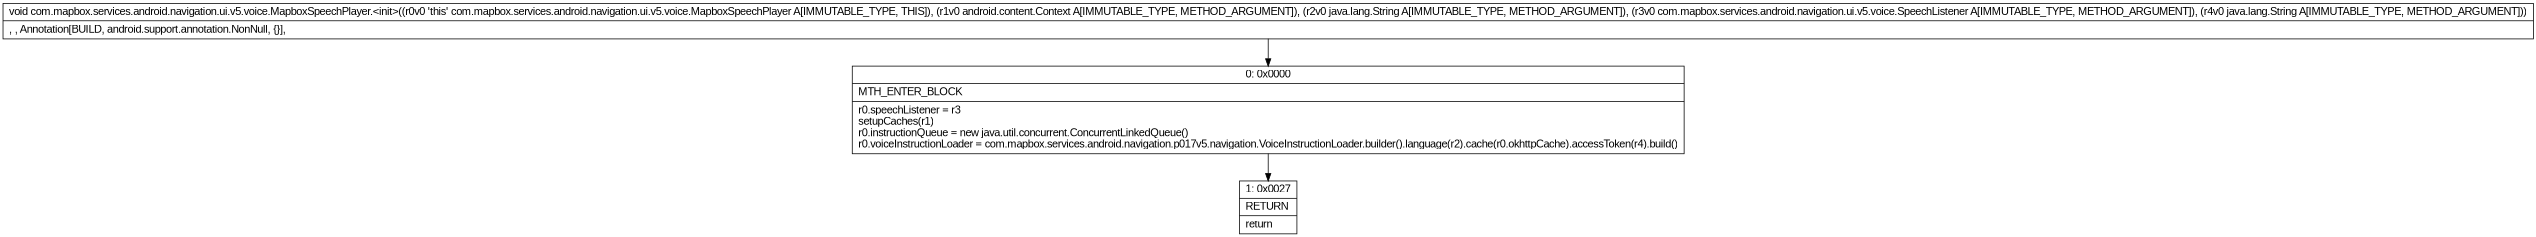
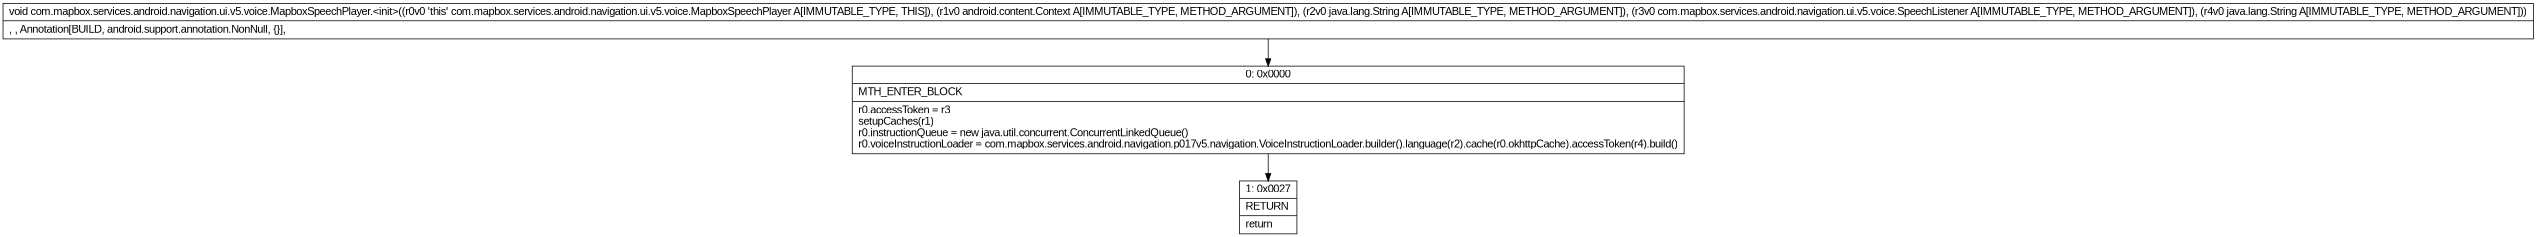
(910, 110) -> (904, 110)
